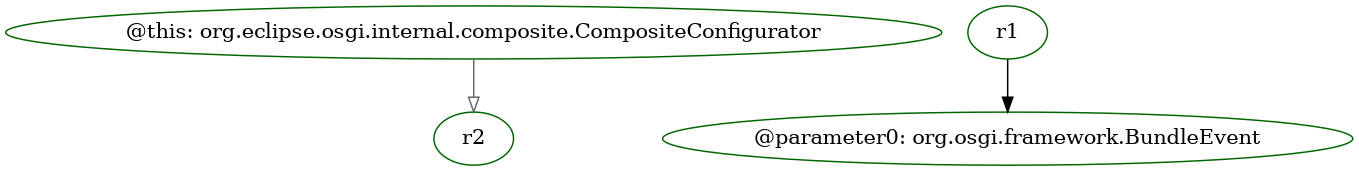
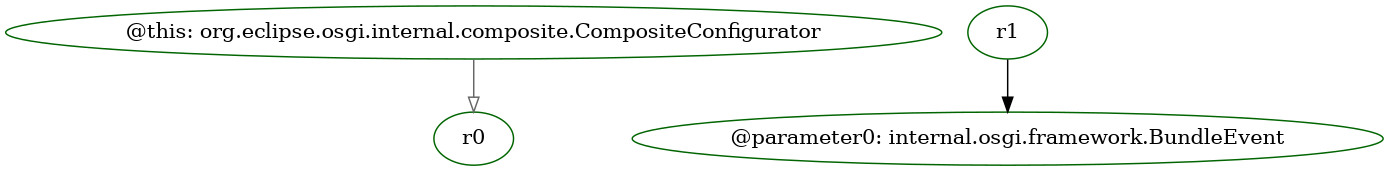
(474, 139) -> (474, 139)
(1008, 139) -> (1008, 139)
